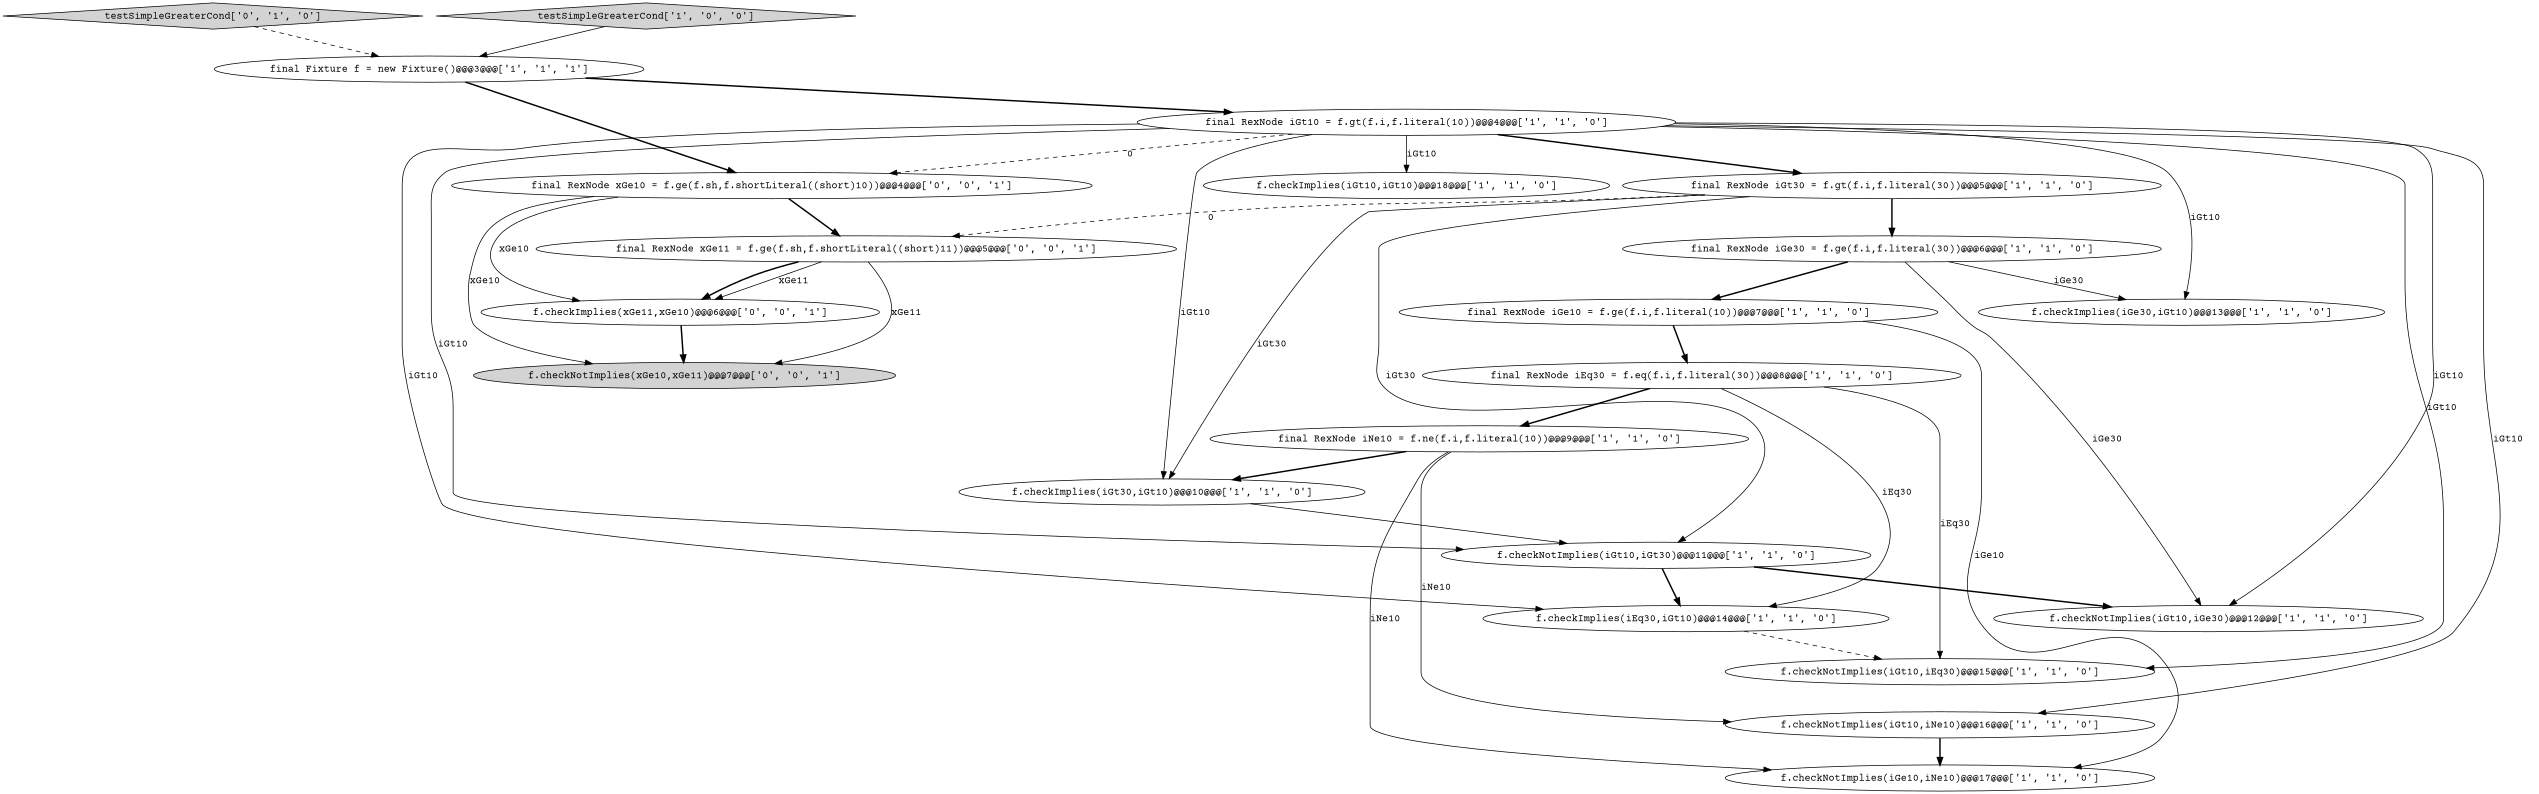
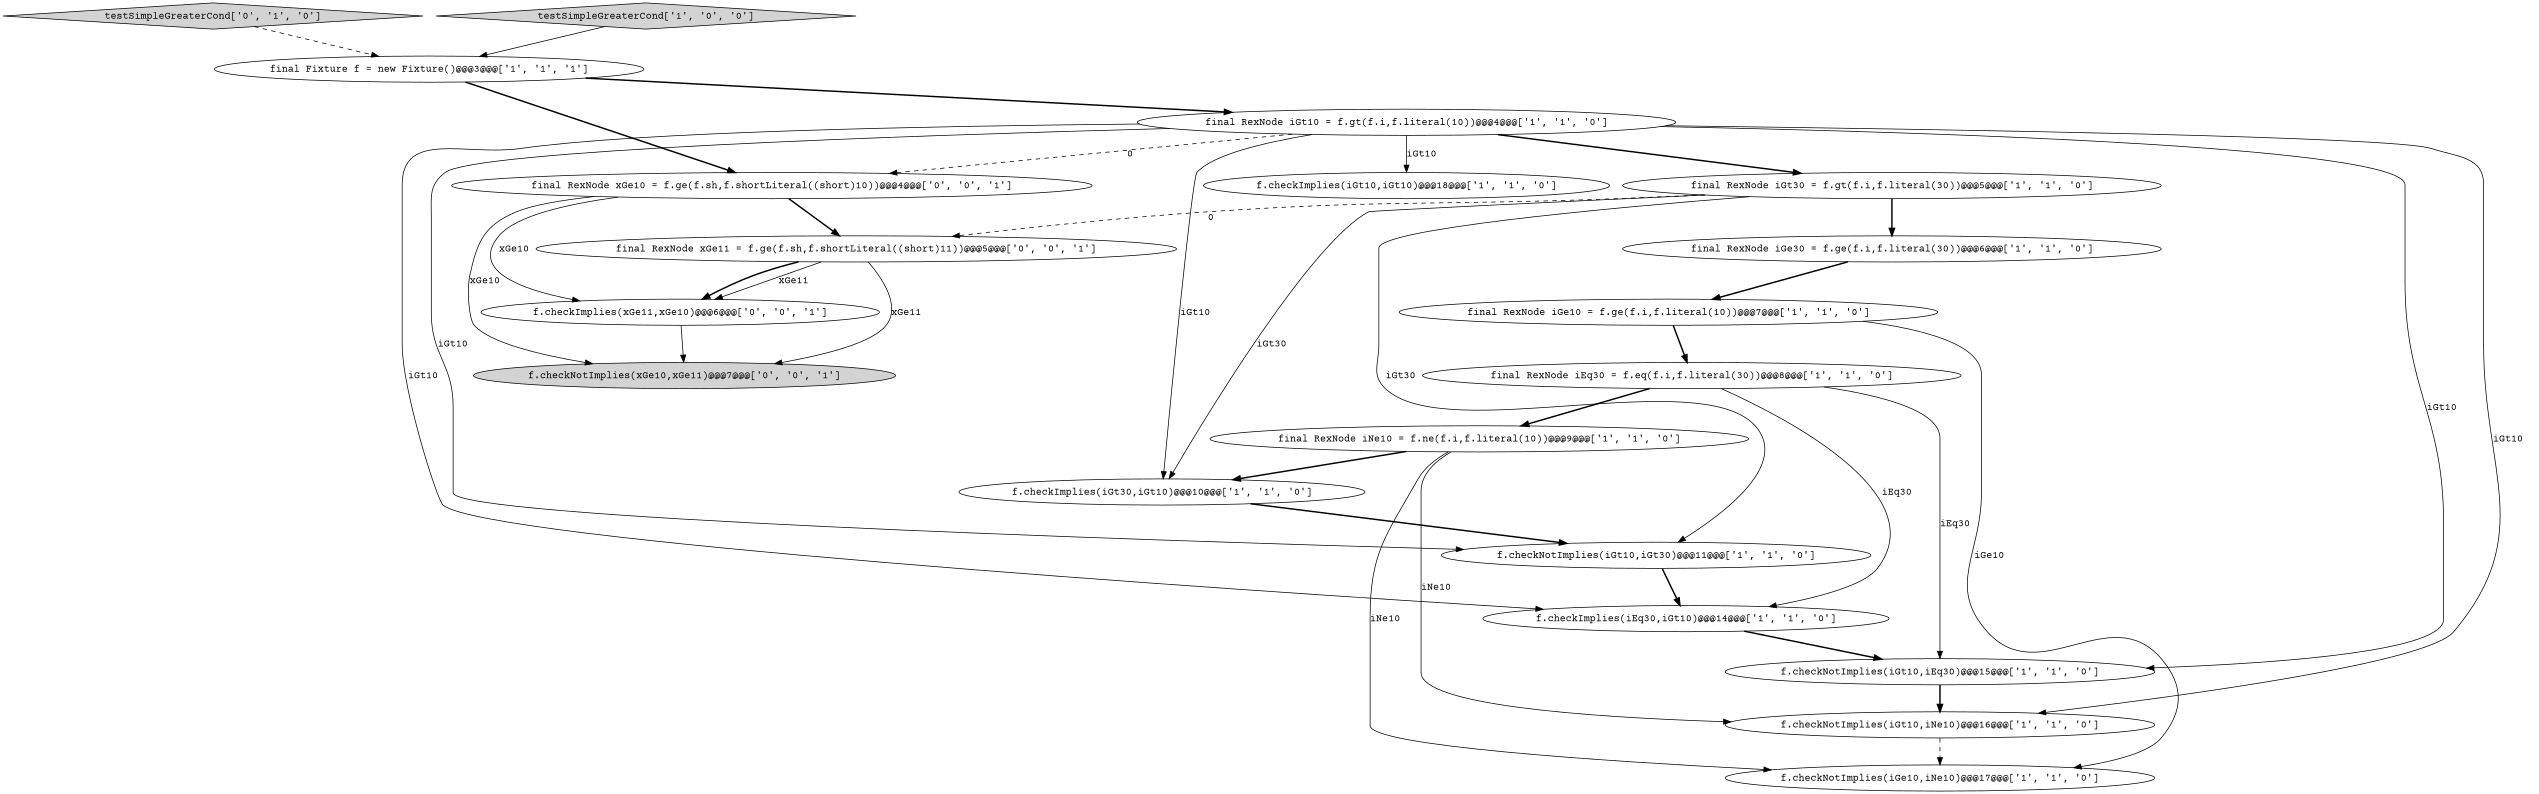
(2182, 312) -> none
(682, 340) -> (682, 340)
(1405, 523) -> (1405, 523)
(2209, 619) -> none
(1809, 644) -> (1809, 644)
none -> (1940, 695)
(1940, 748) -> (1940, 748)
